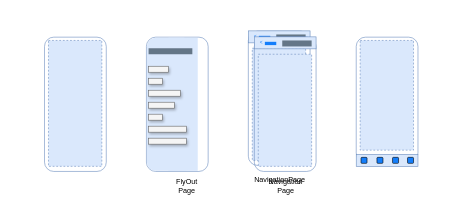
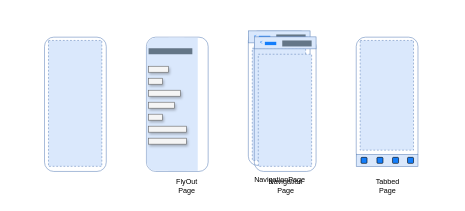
none -> (388, 186)
